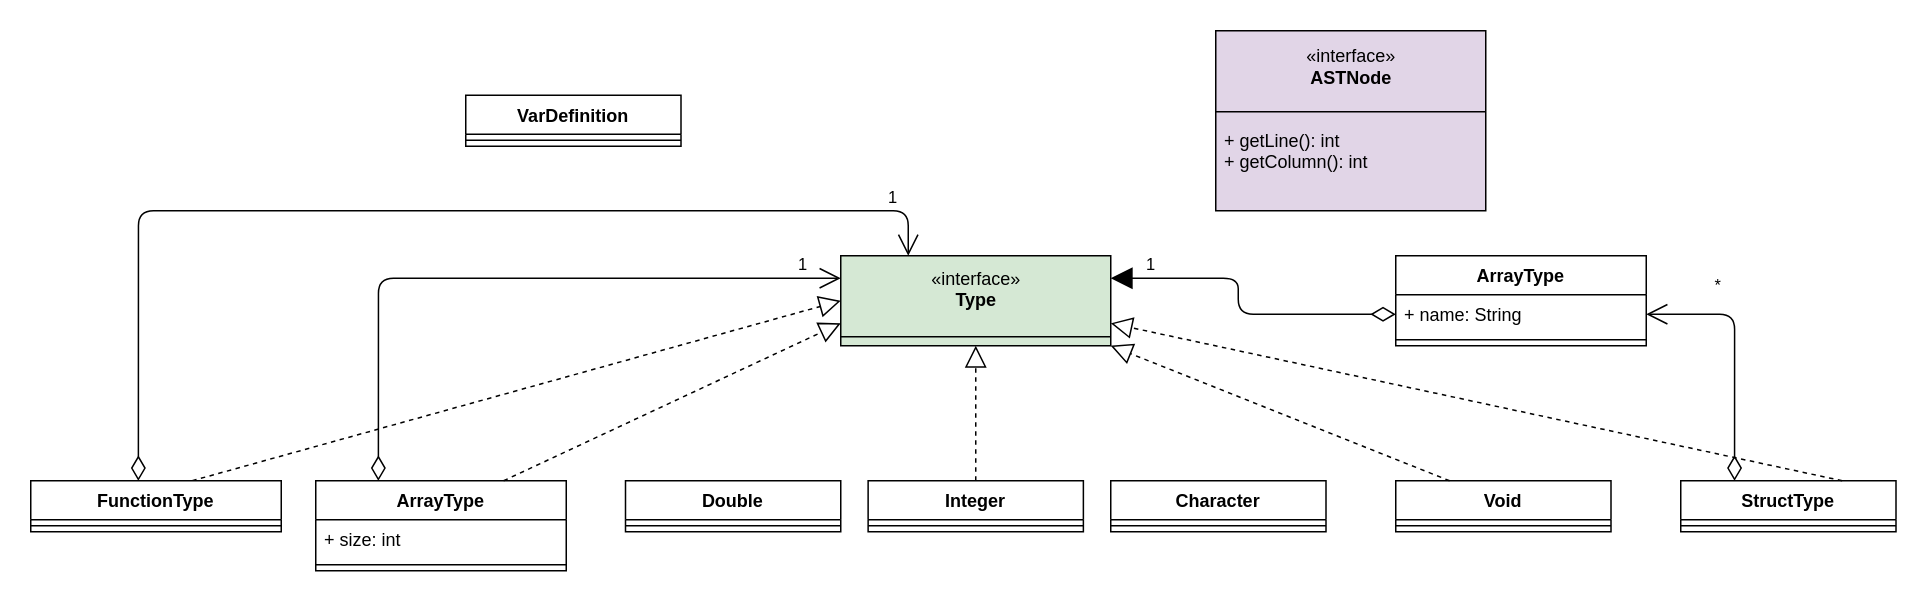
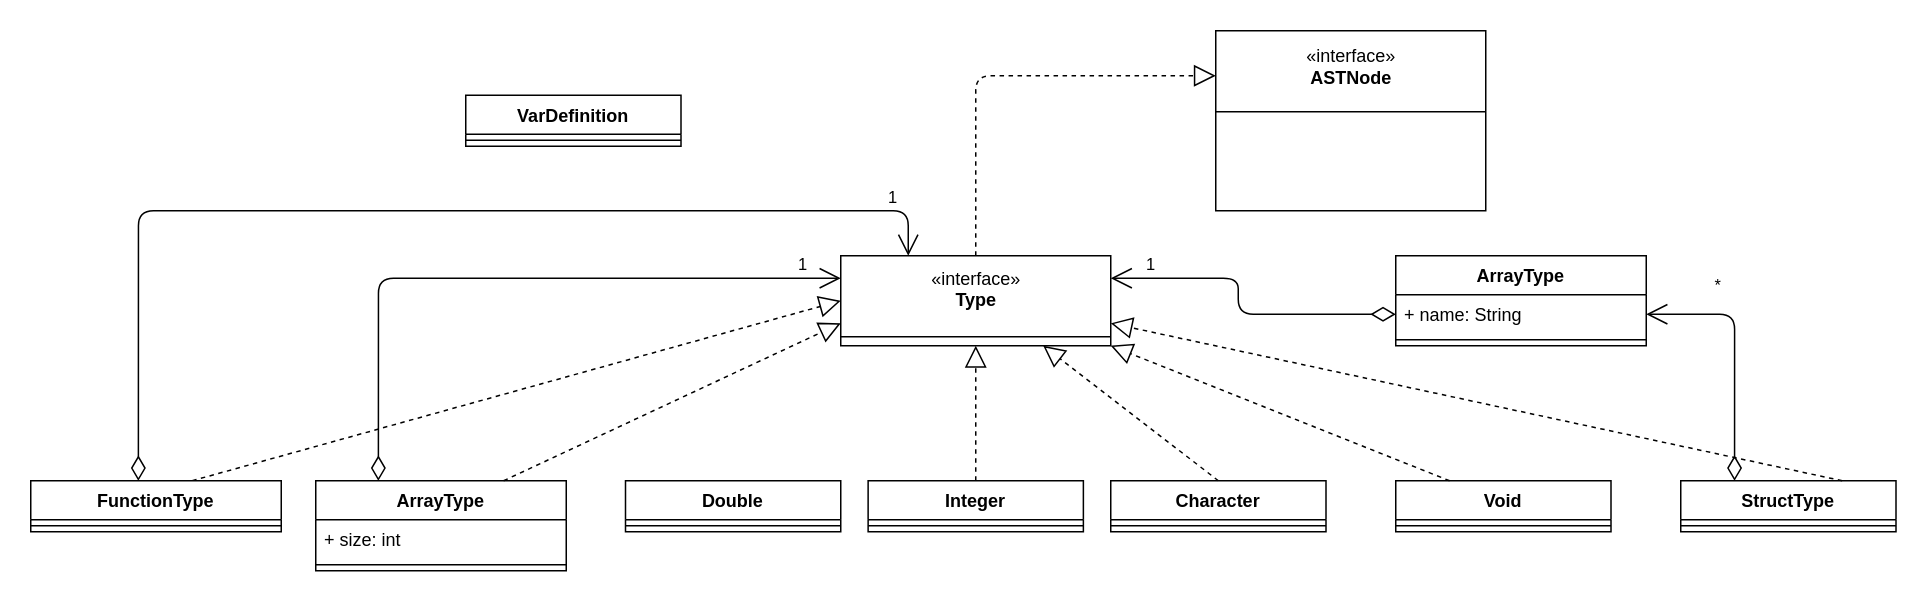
none -> (1000, 76)
(1351, 121) -> (1351, 121)
(1351, 158) -> none
(1133, 278) -> (1125, 278)
(976, 301) -> (976, 301)
none -> (1140, 420)
